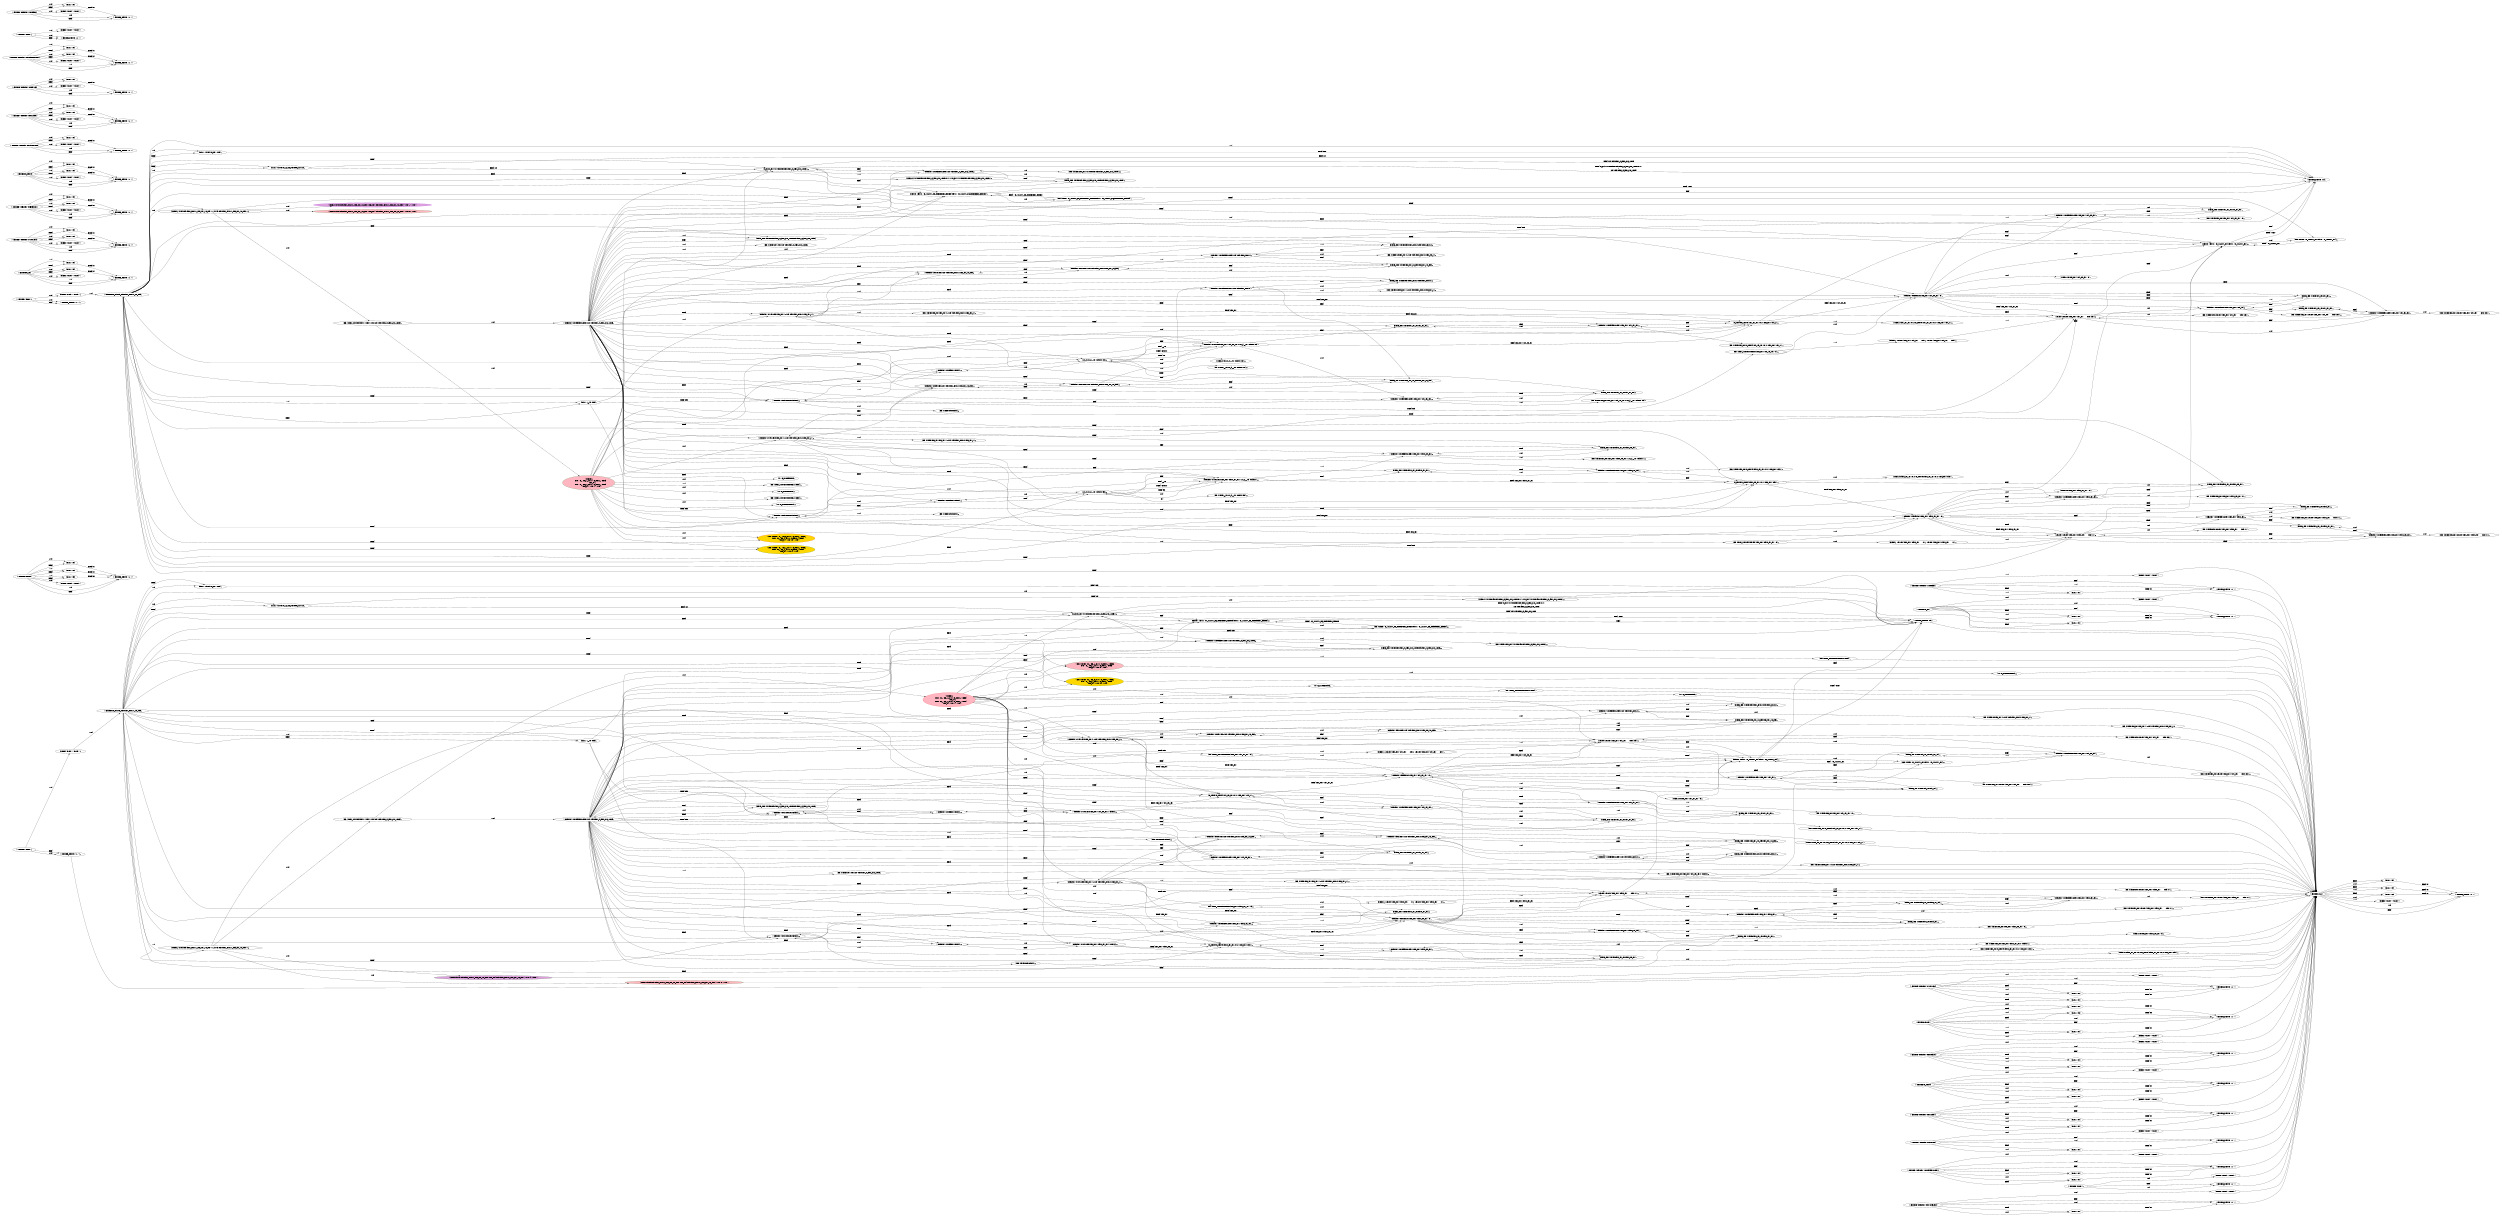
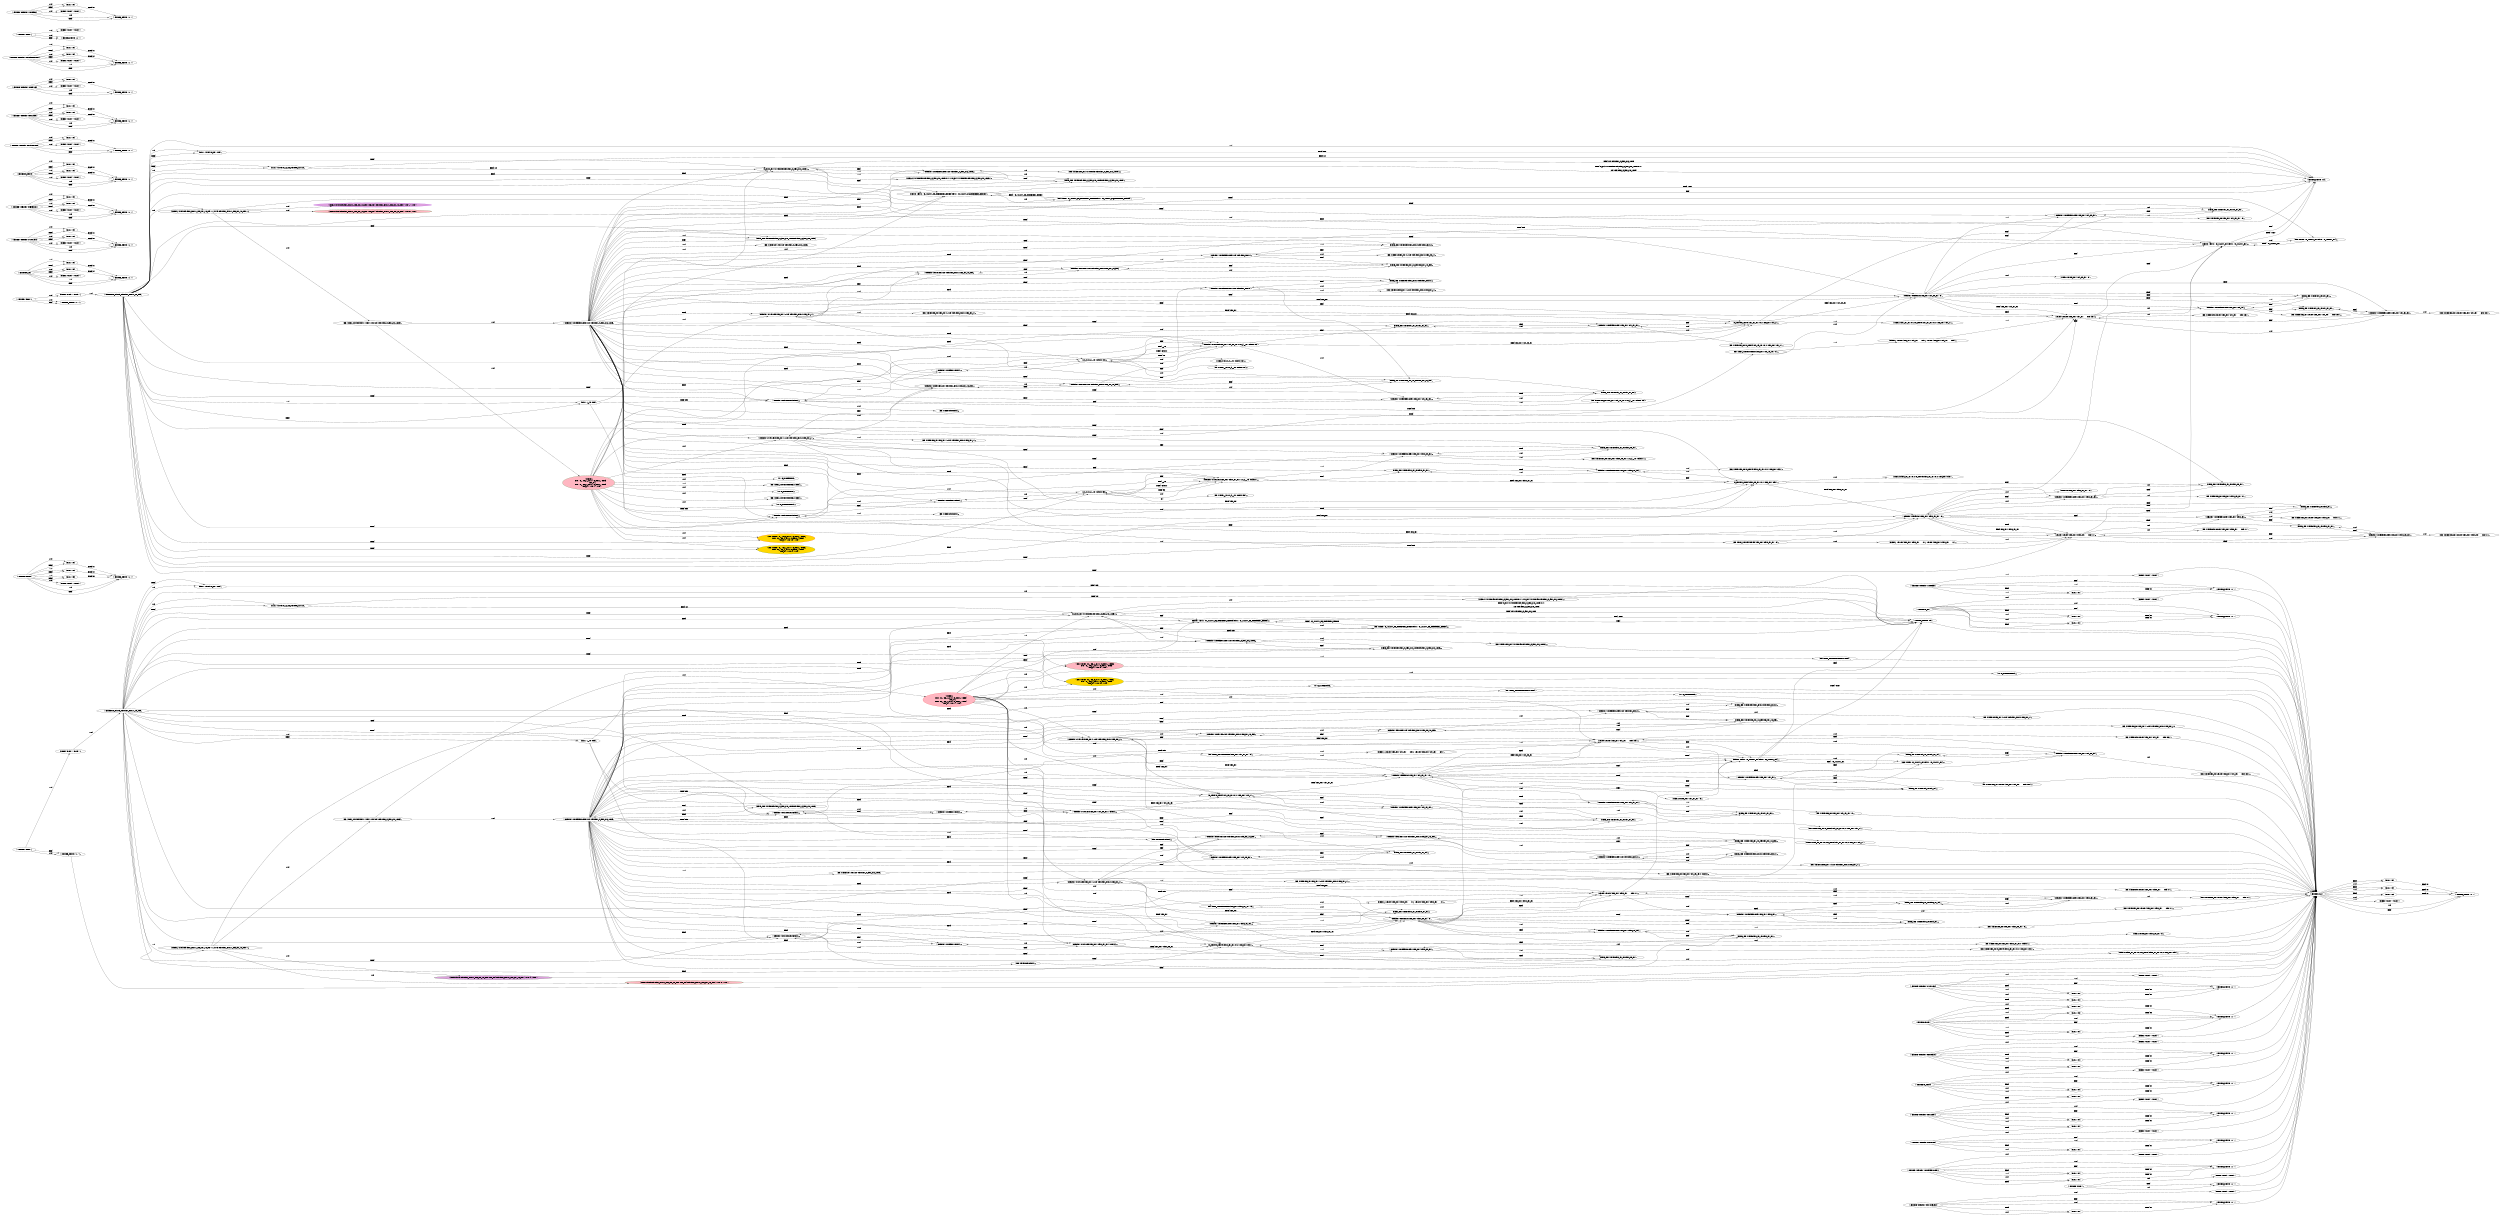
(1162, 369) -> (1162, 369)
(1162, 373) -> (1162, 373)
